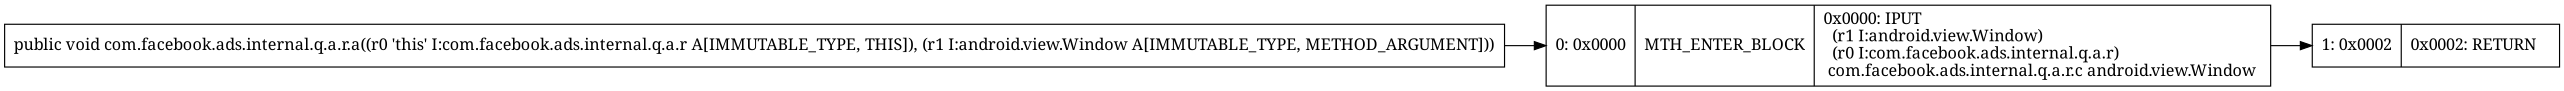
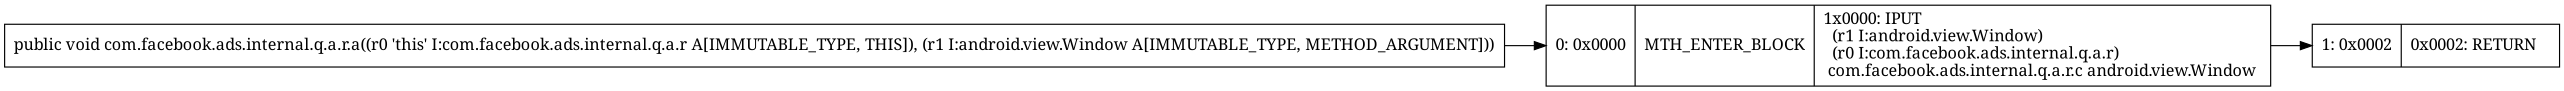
(1877, 19) -> (1877, 19)
